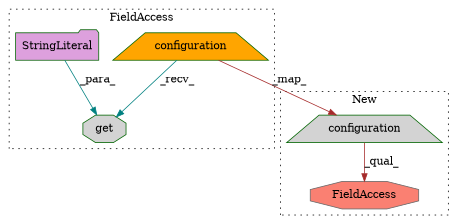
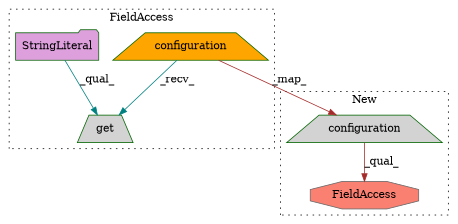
(98, 80) -> (97, 80)
(104, 129) -> (105, 129)
